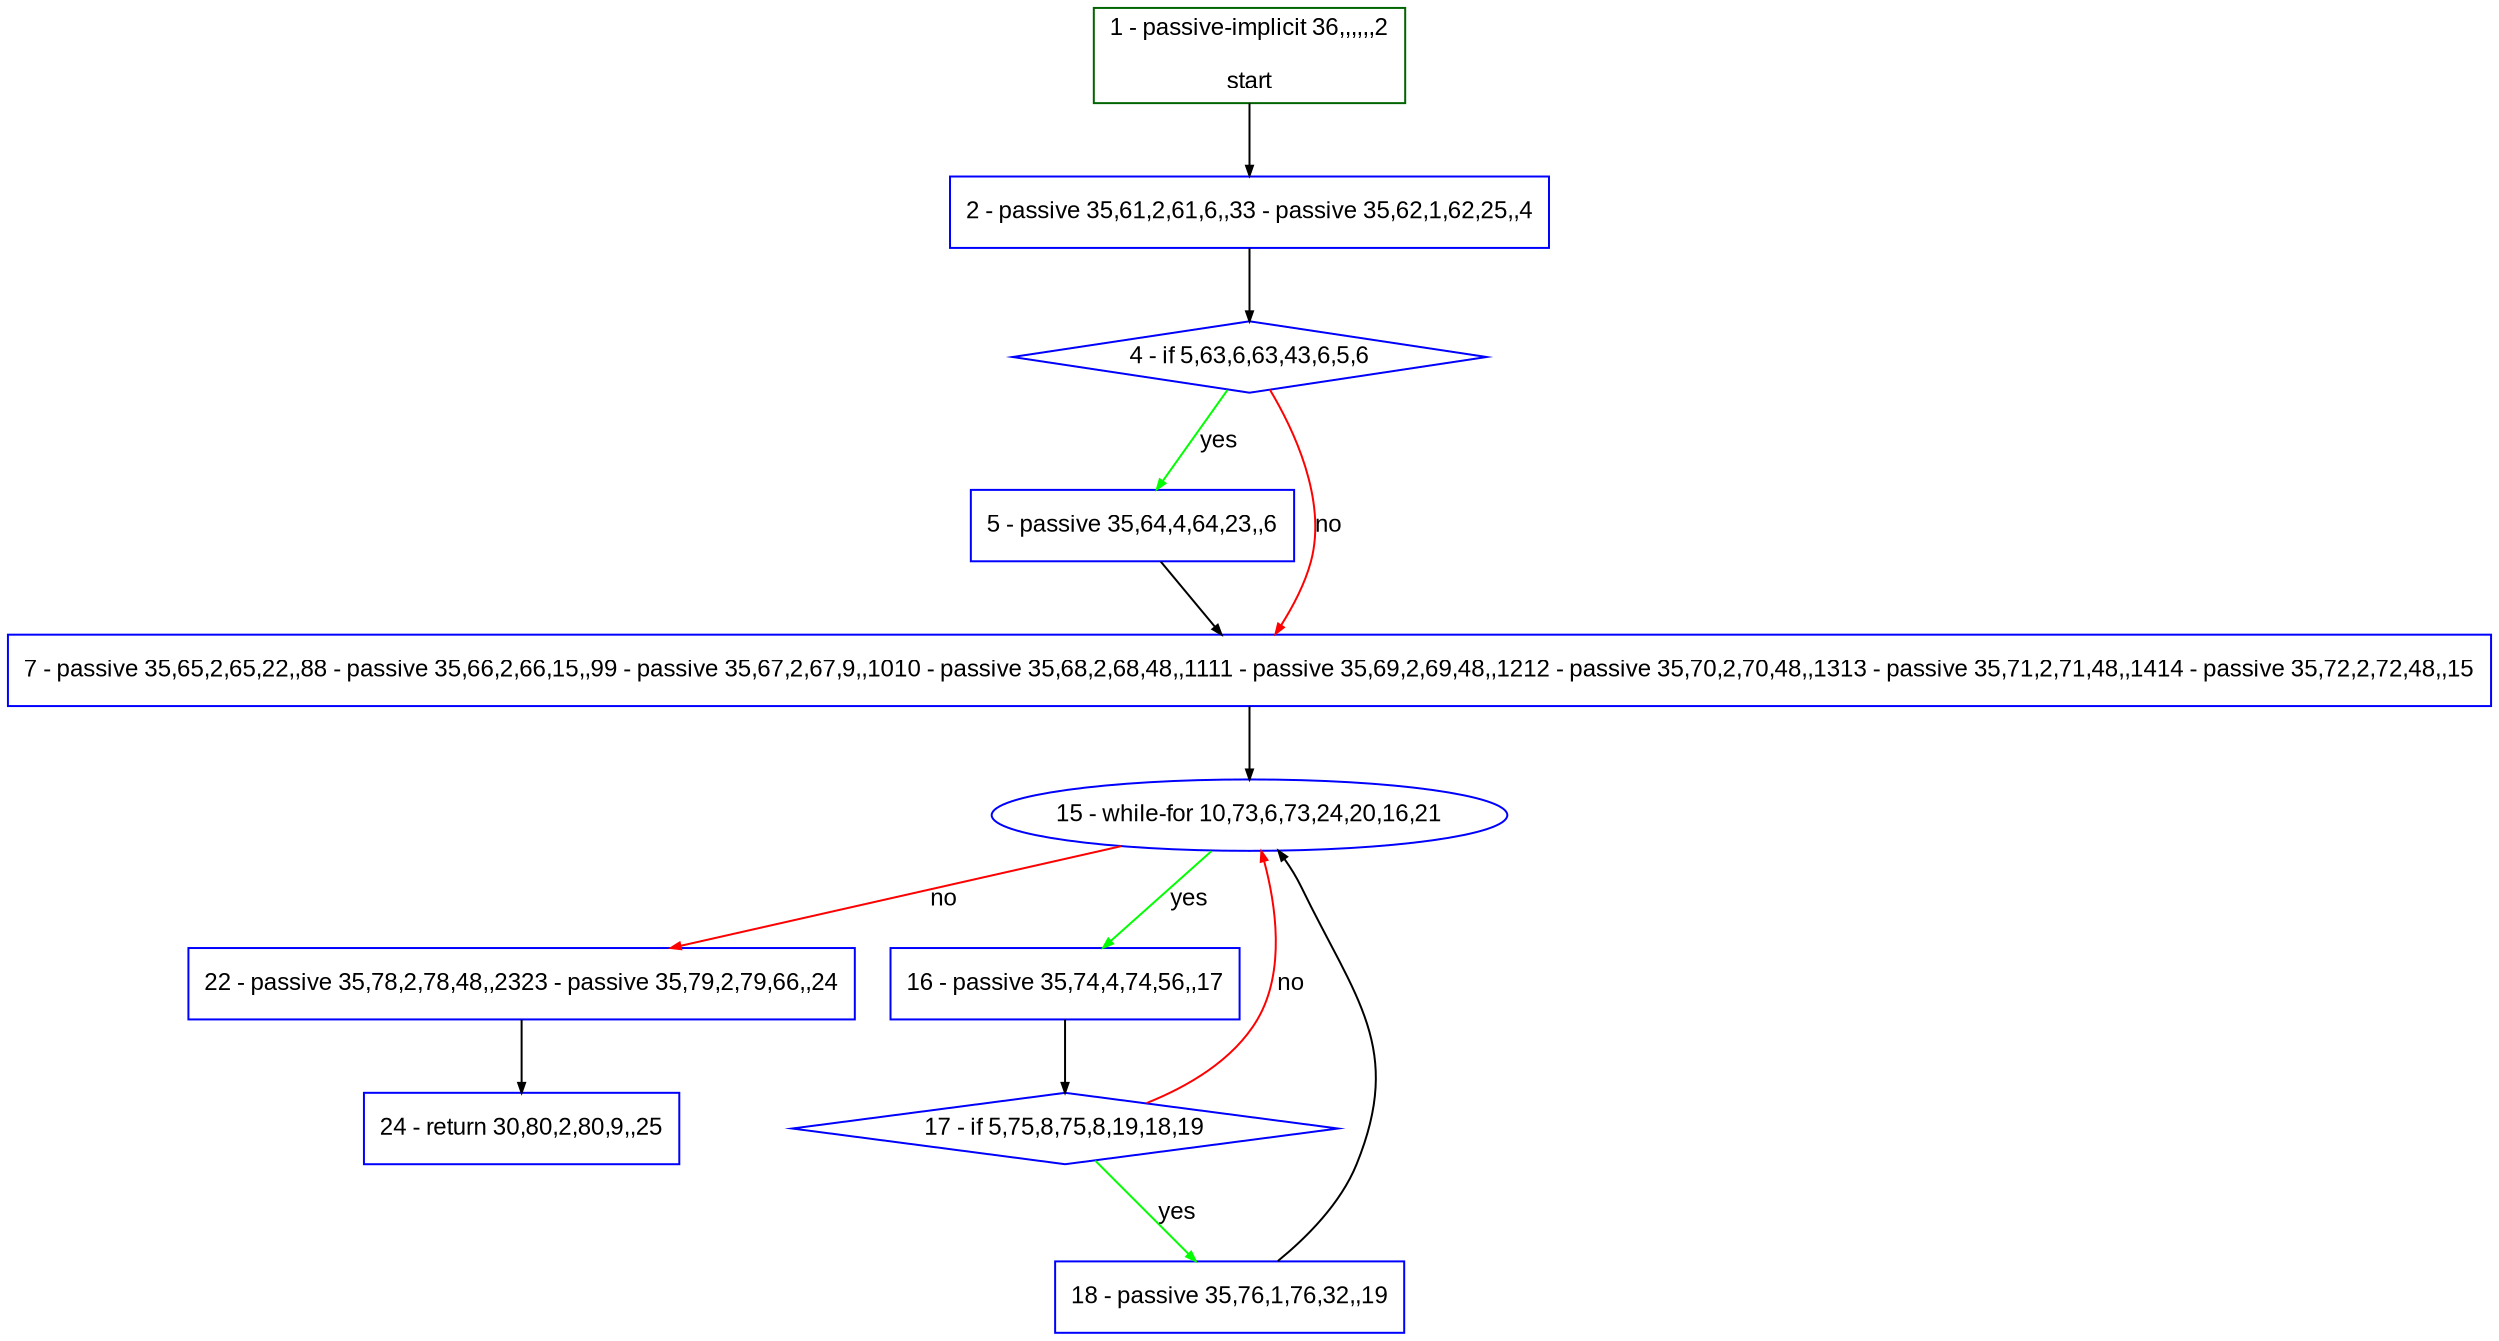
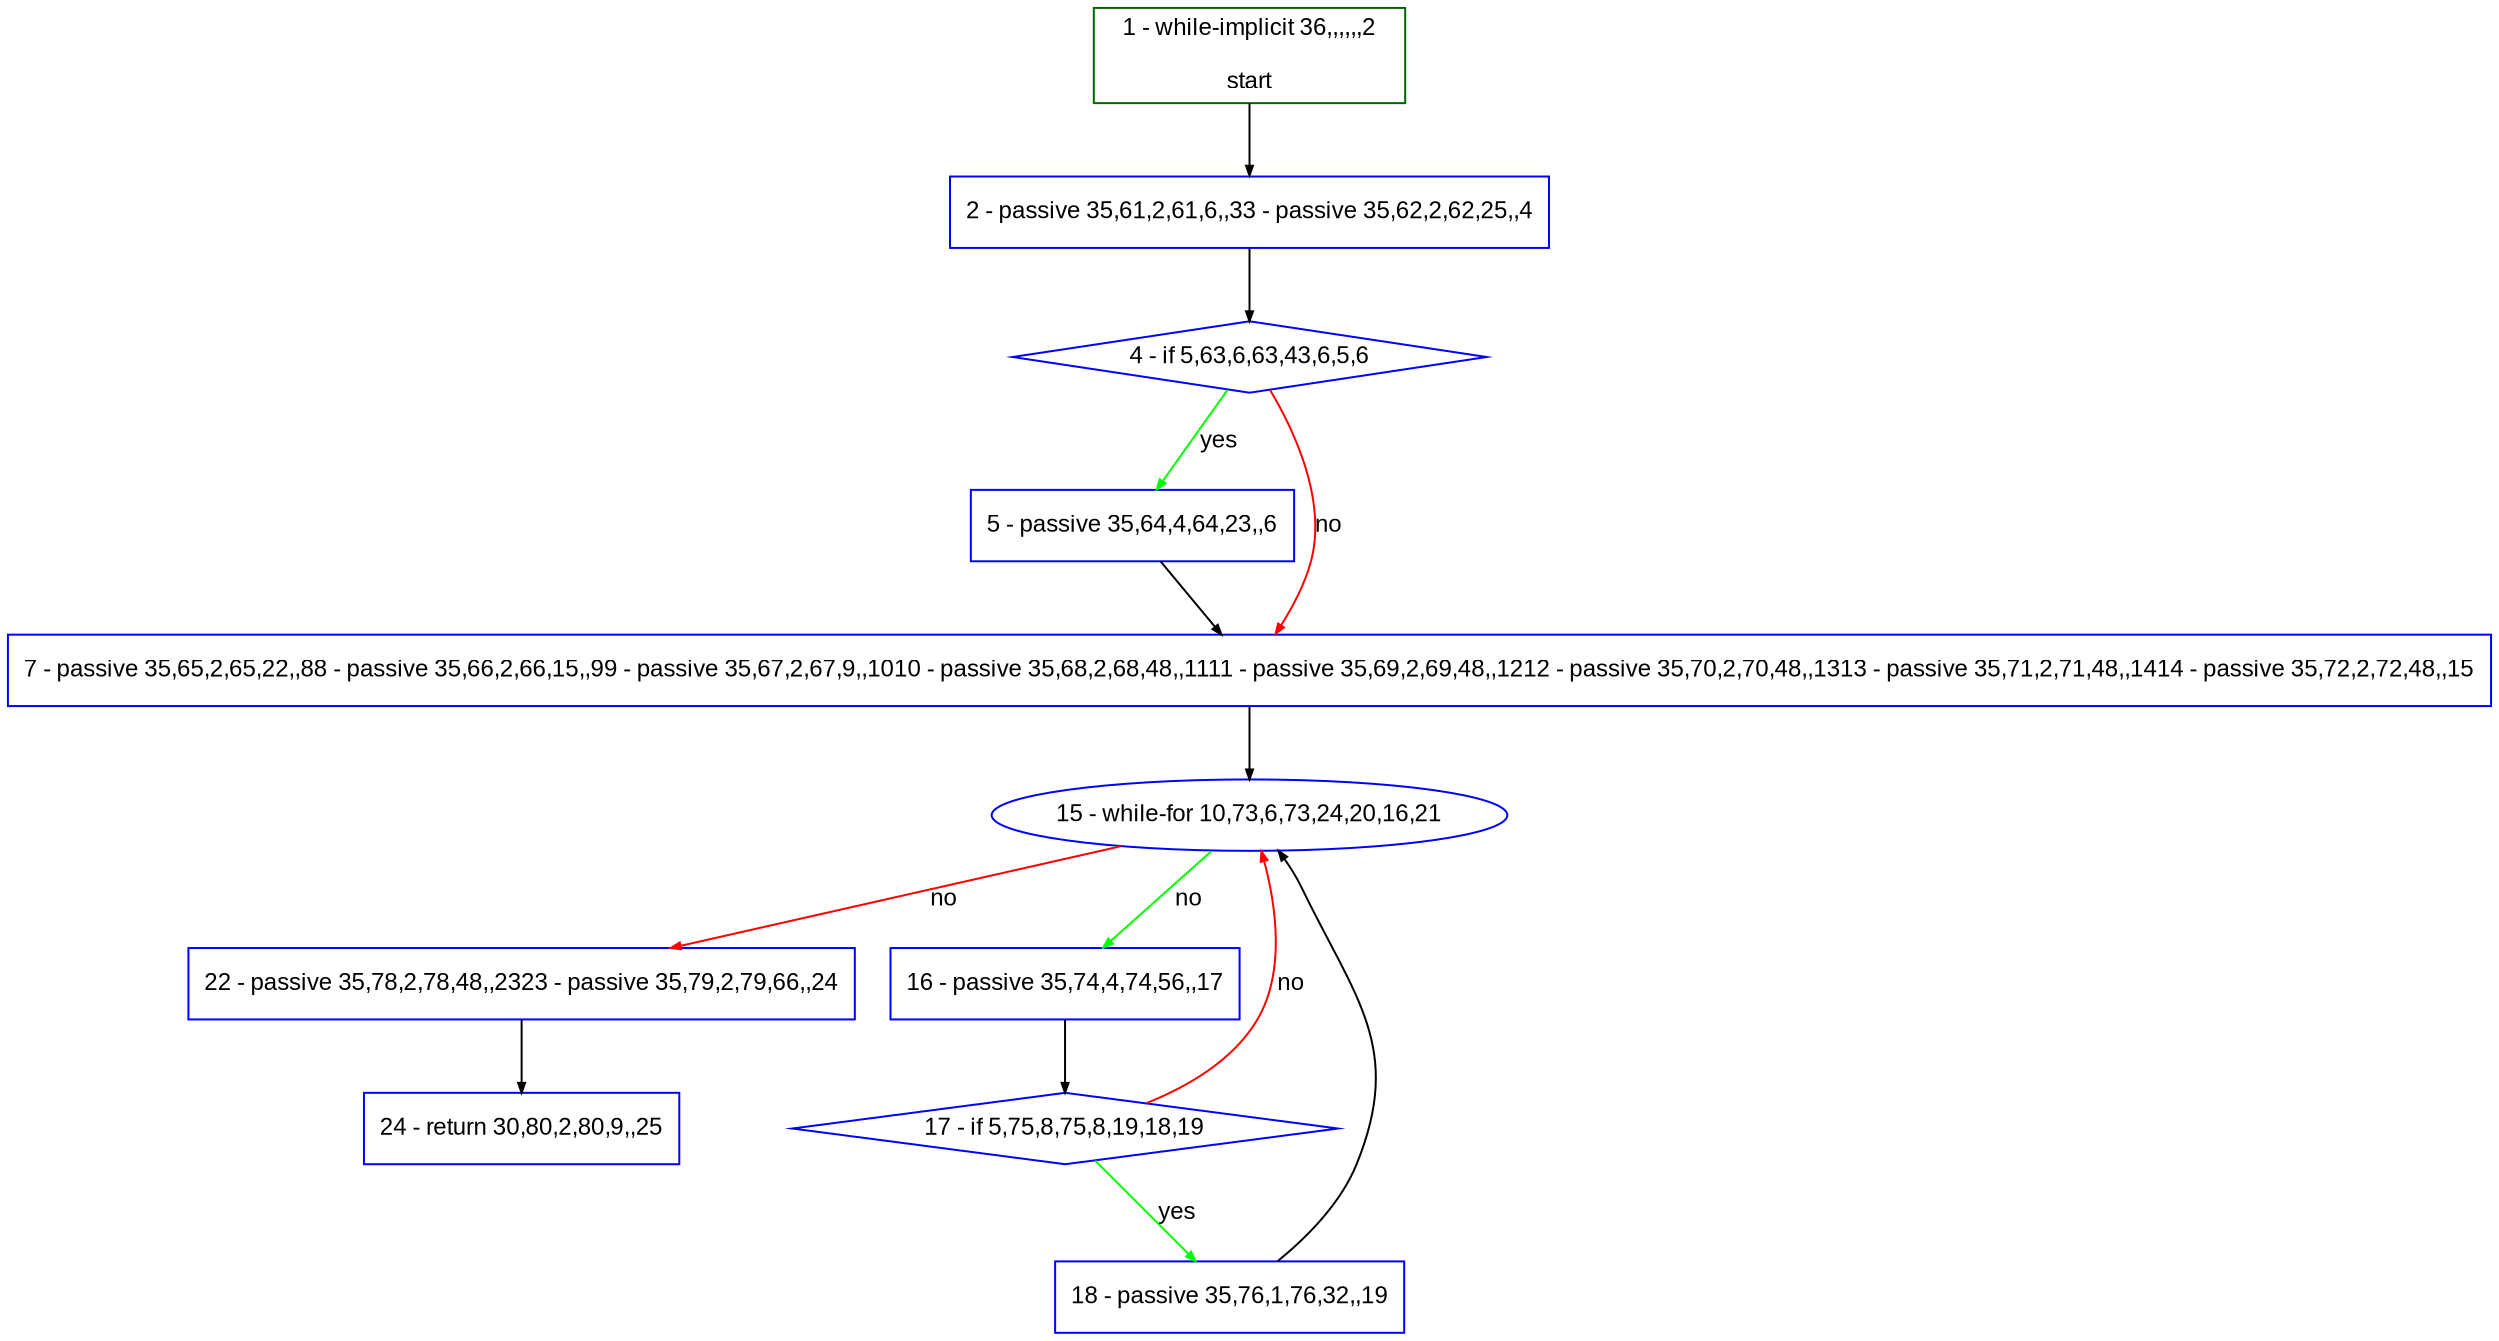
(1250, 56) -> (1250, 56)
(1250, 212) -> (1250, 212)
(1189, 899) -> (1189, 899)
